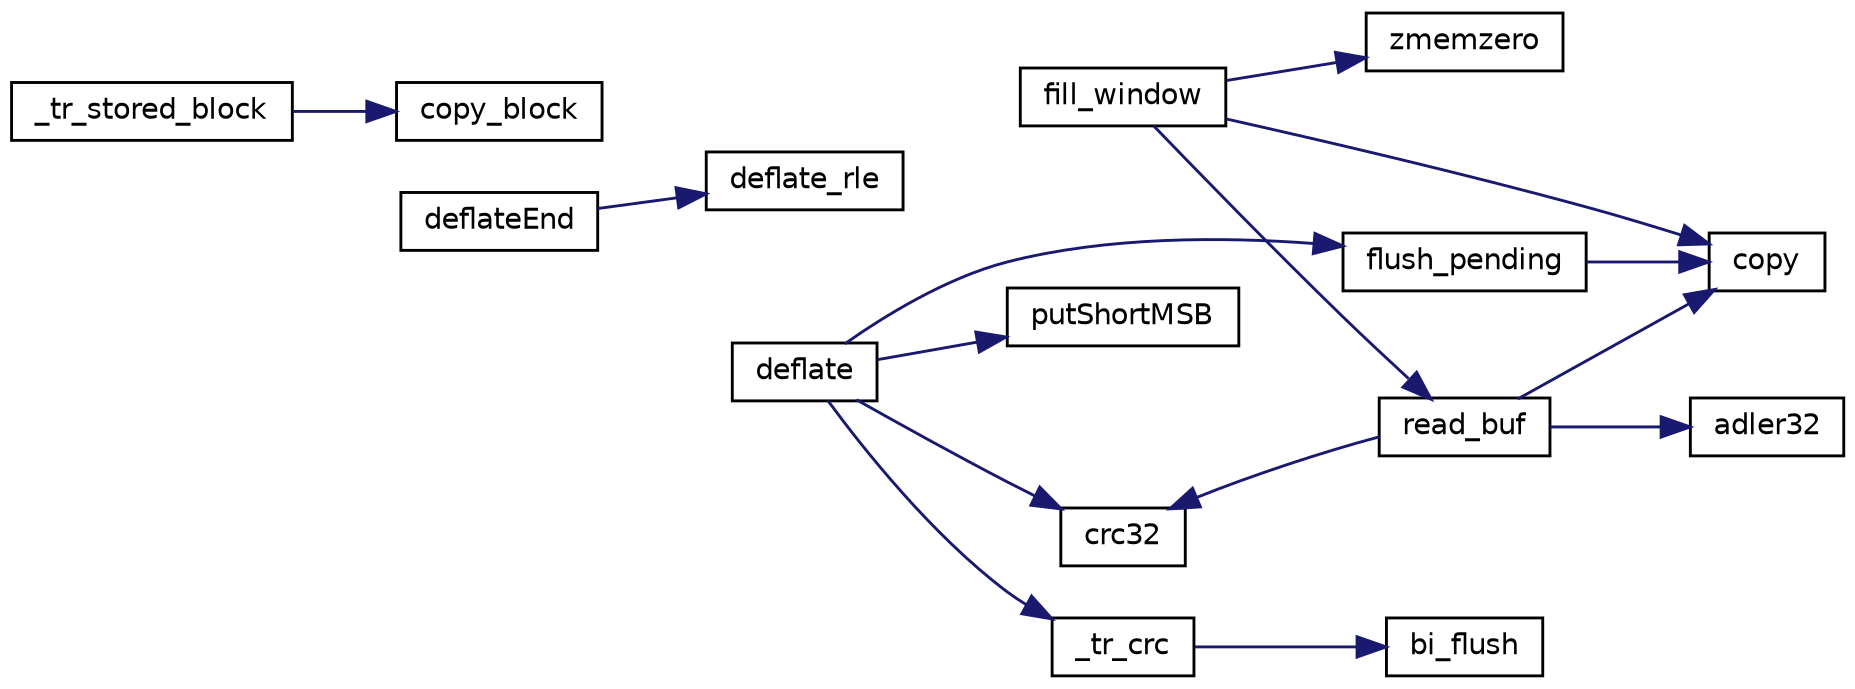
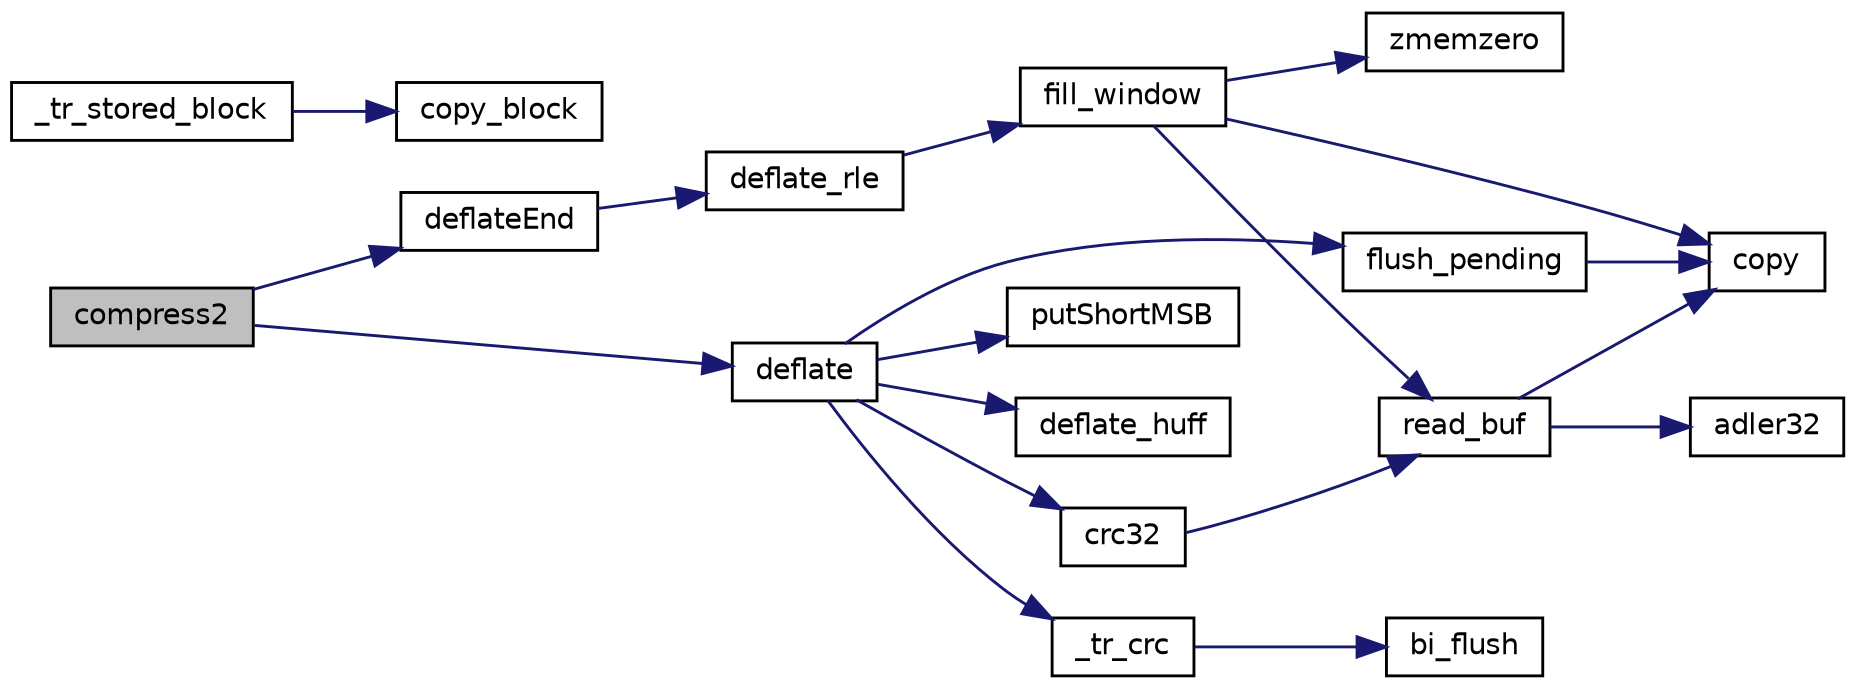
none -> (947, 143)
none -> (152, 317)
none -> (1123, 427)
(1287, 465) -> (1290, 503)
